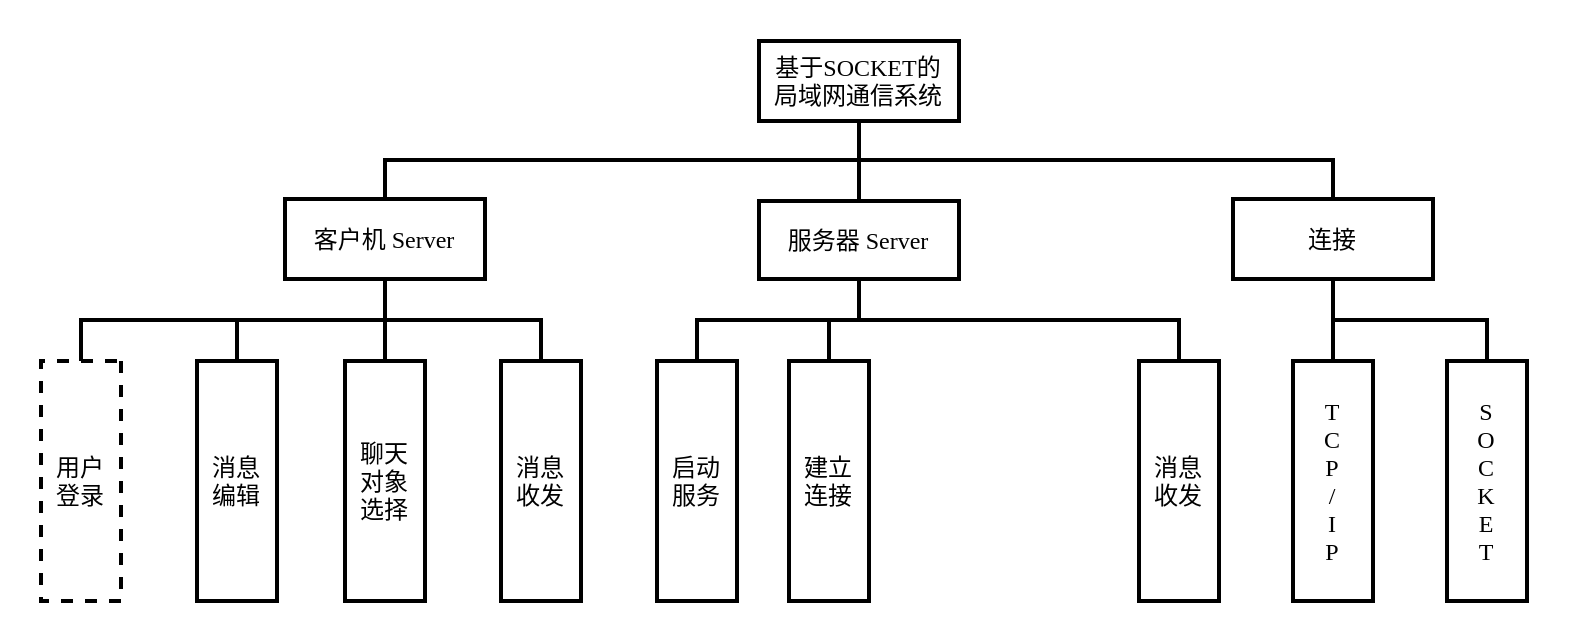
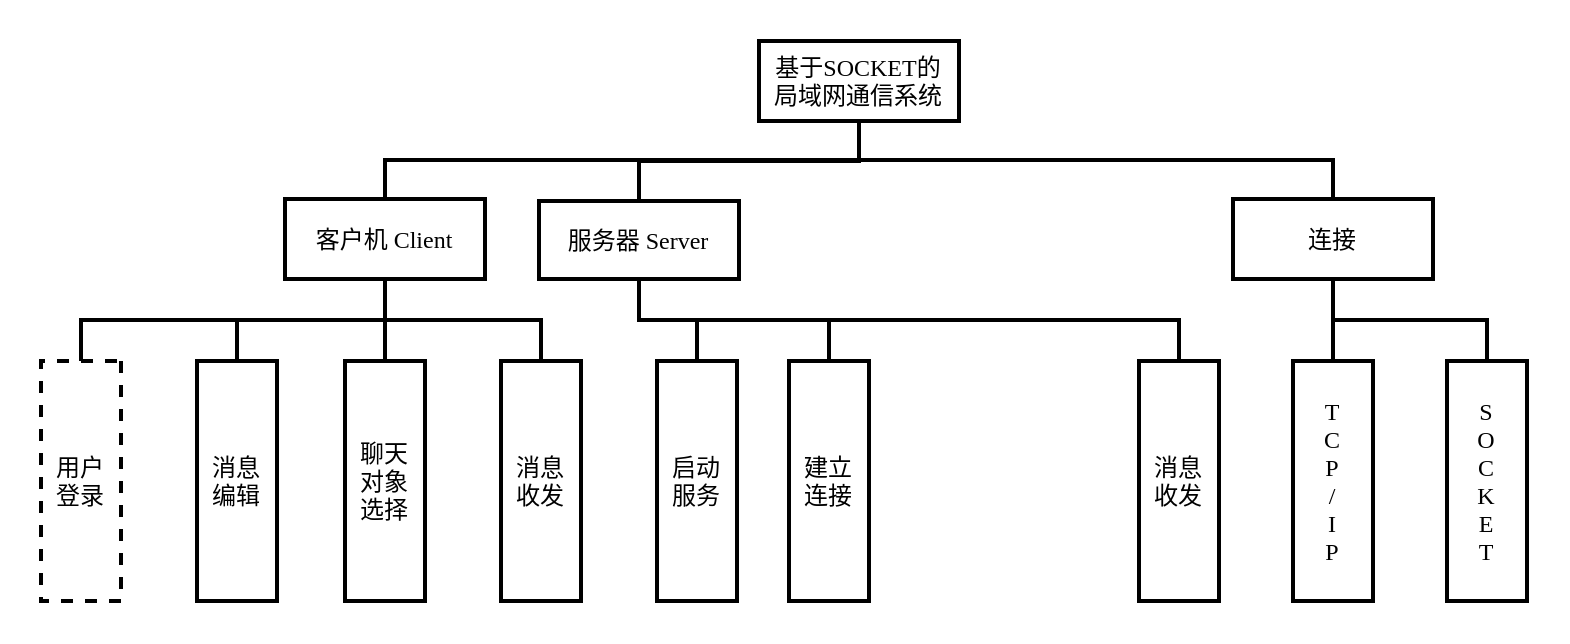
(384, 240) -> (384, 240)
(859, 240) -> (639, 240)
